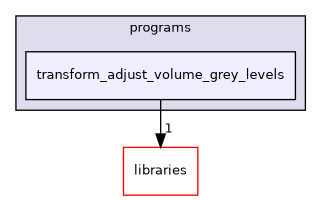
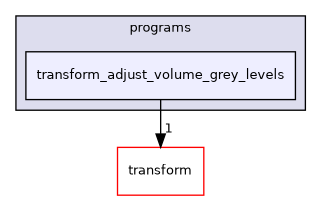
(161, 171) -> (161, 171)
